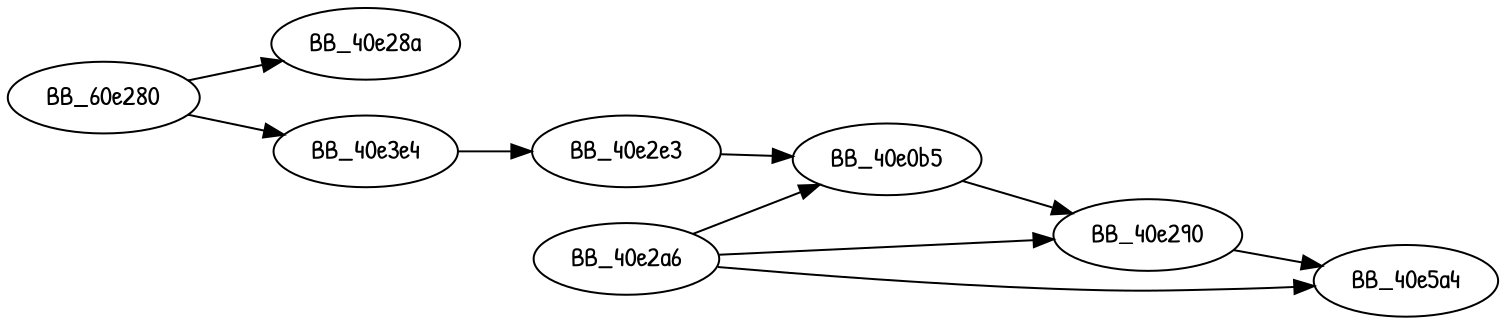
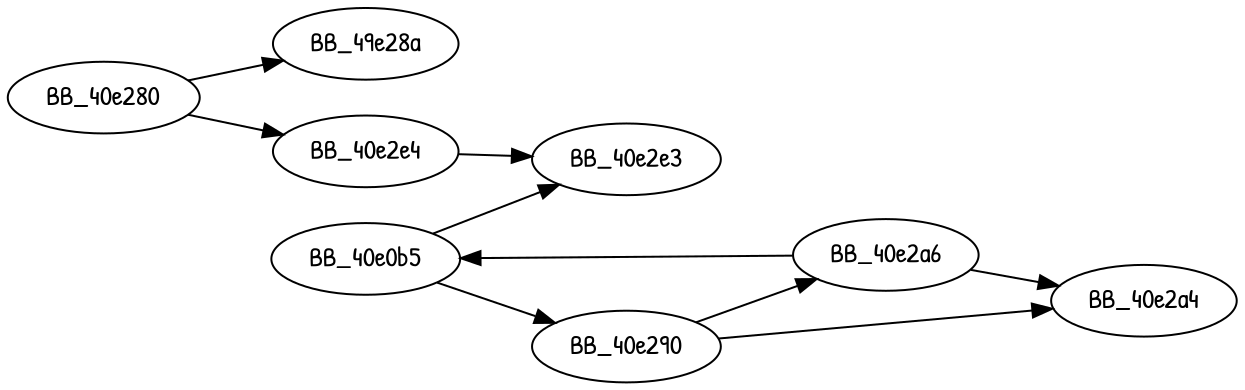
(366, 44) -> (366, 44)
(104, 98) -> (104, 98)
(366, 151) -> (366, 151)
(747, 155) -> (487, 213)
(876, 247) -> (747, 304)
(1406, 281) -> (1144, 301)
